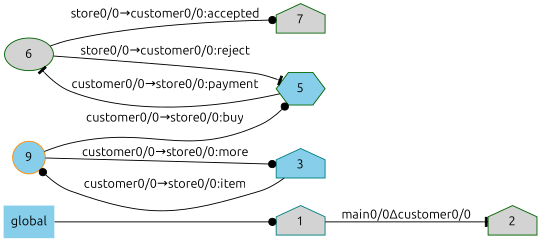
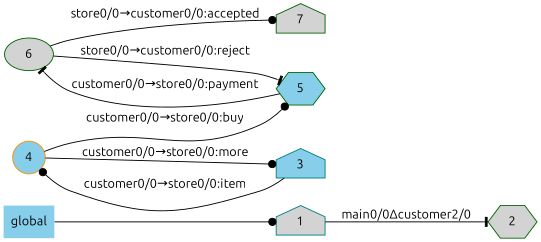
(29, 158) -> (29, 158)
(407, 215) -> (407, 215)
(513, 222) -> (513, 222)
